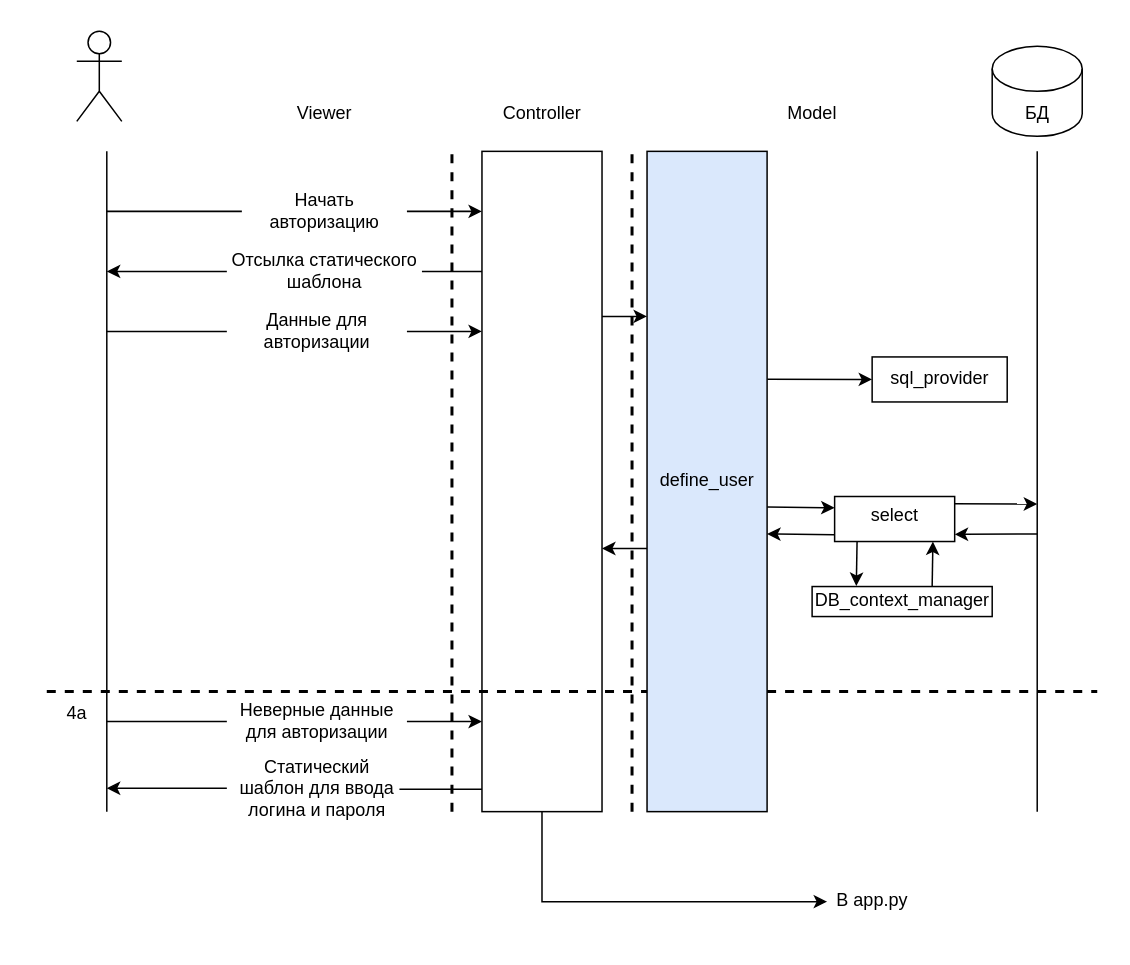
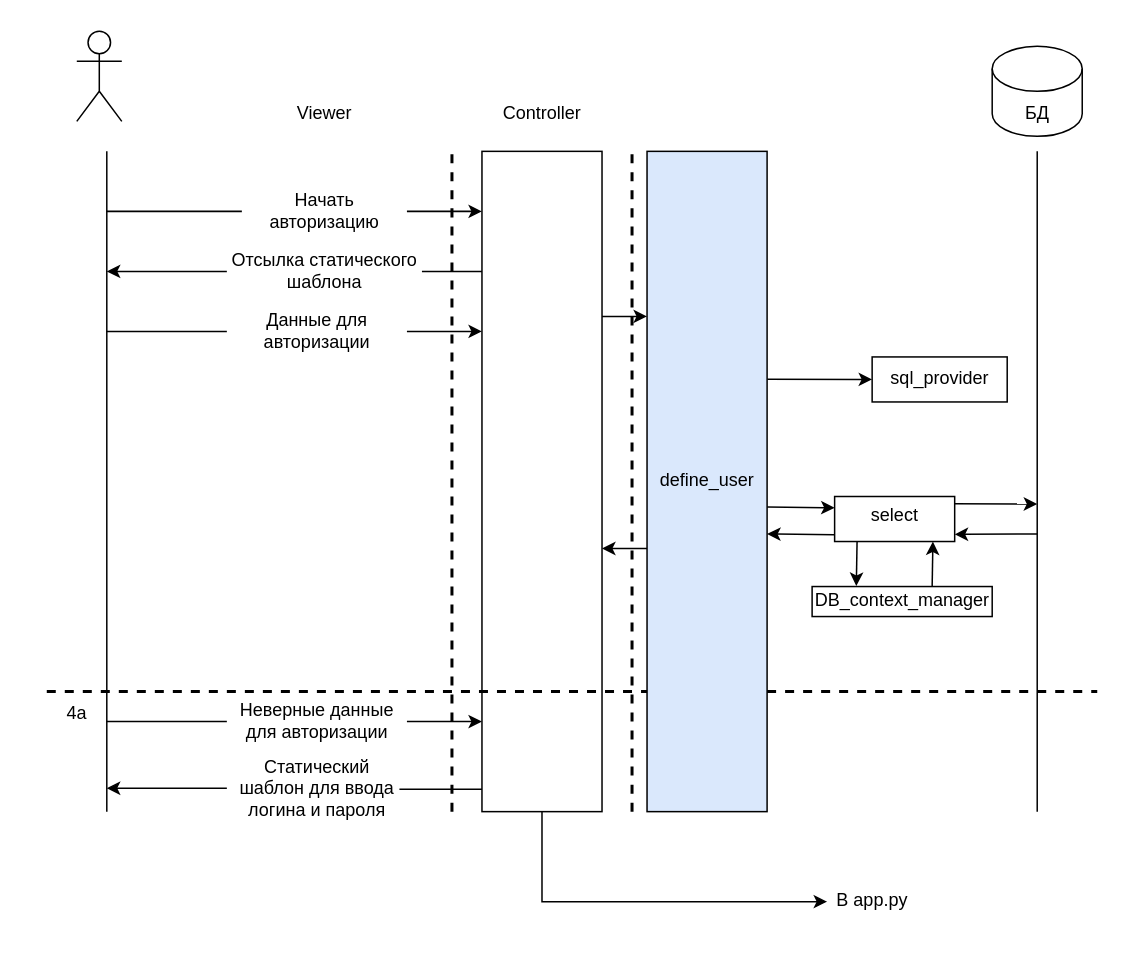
(812, 114) -> none
